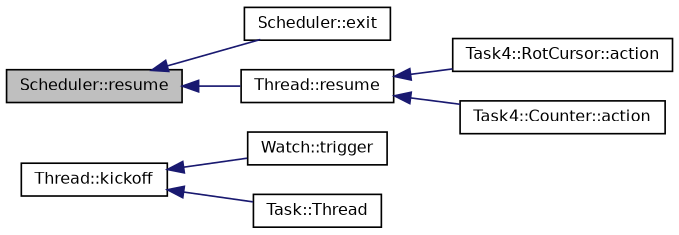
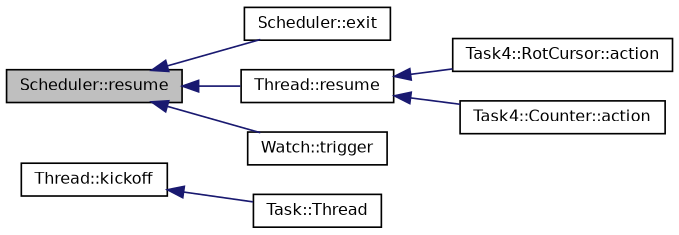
(215, 163) -> (214, 120)
